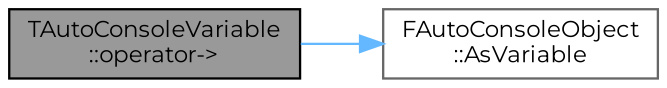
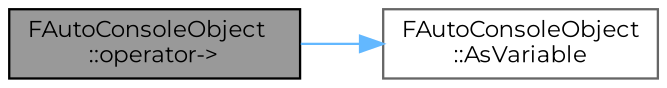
(155, 44) -> (155, 44)
